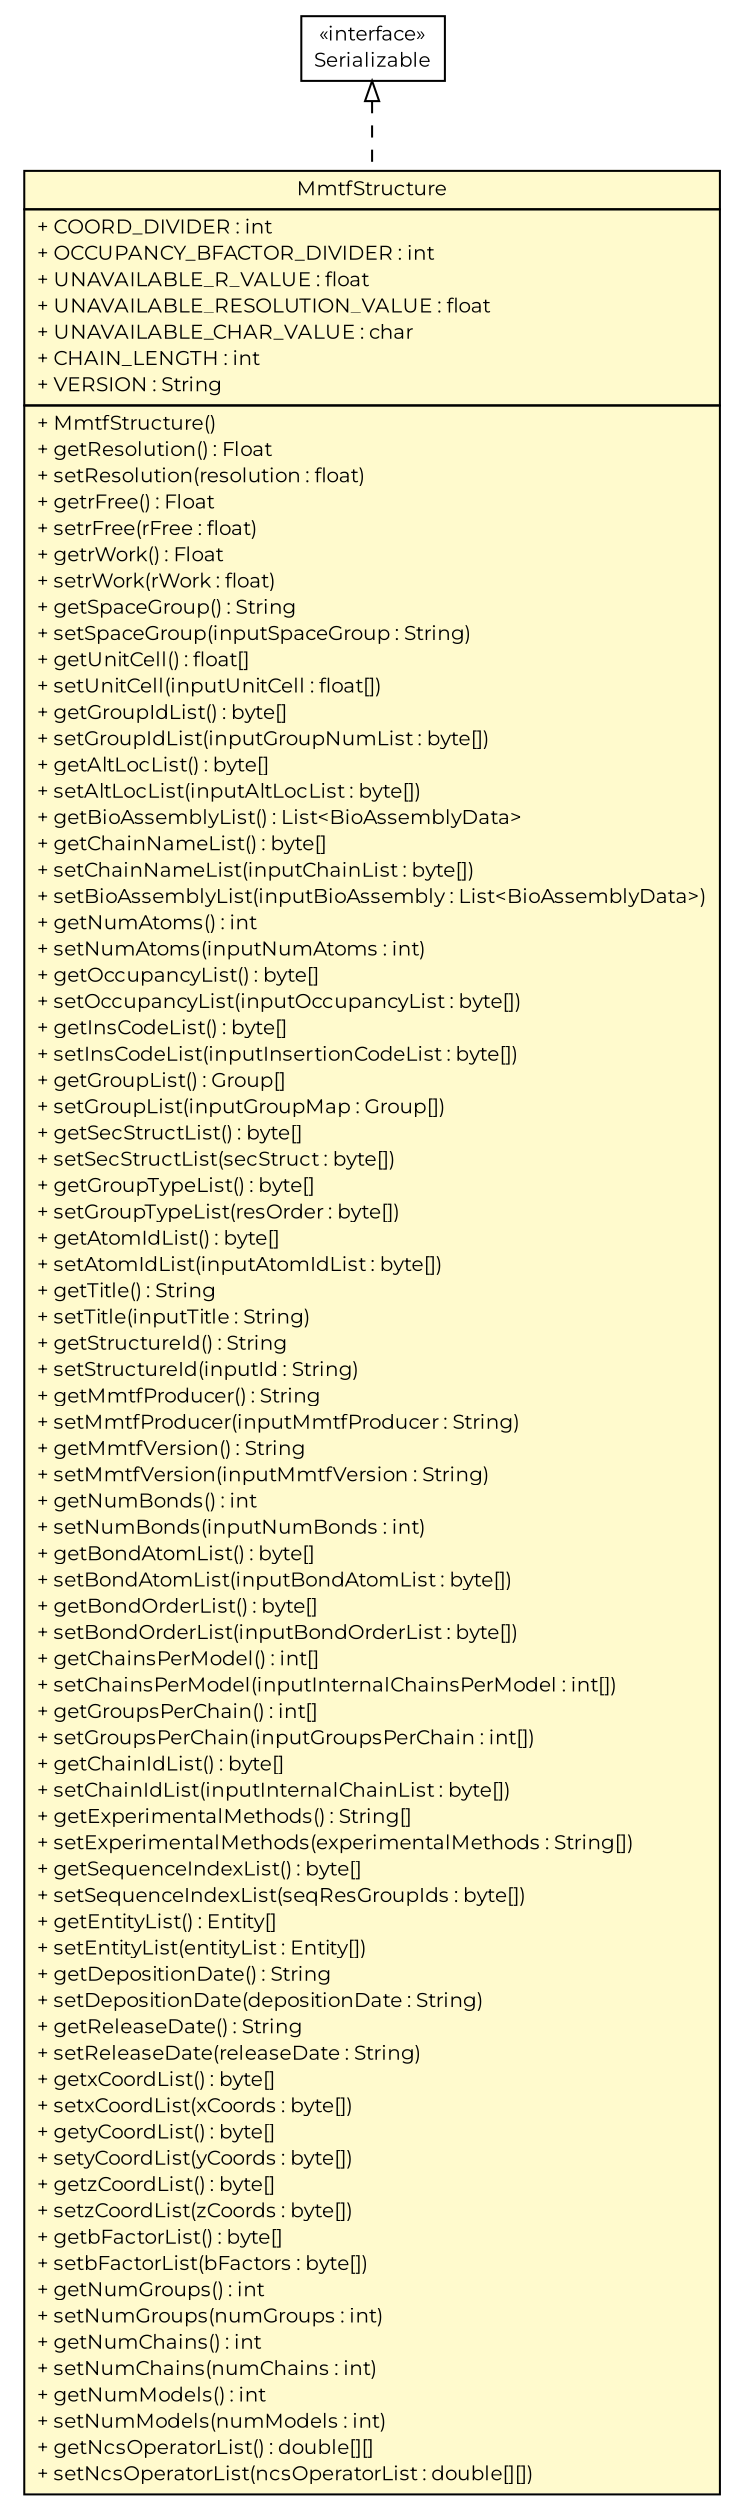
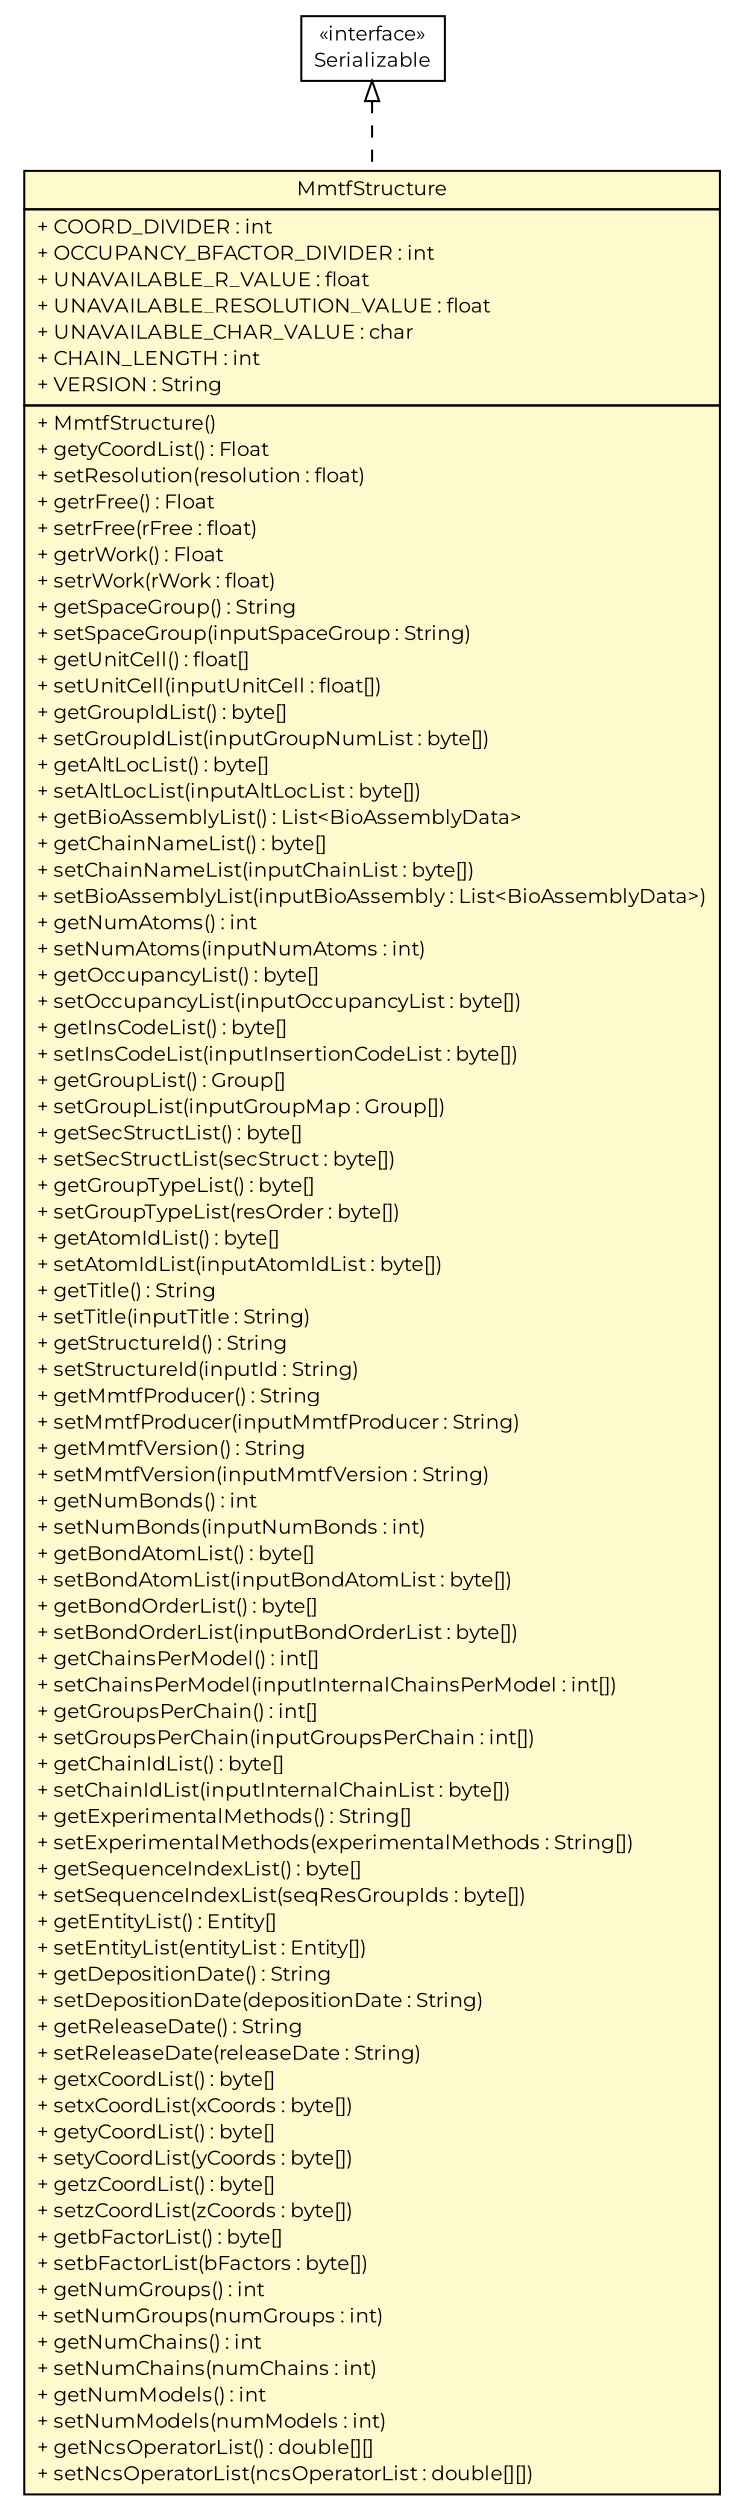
(155, 450) -> (154, 450)
